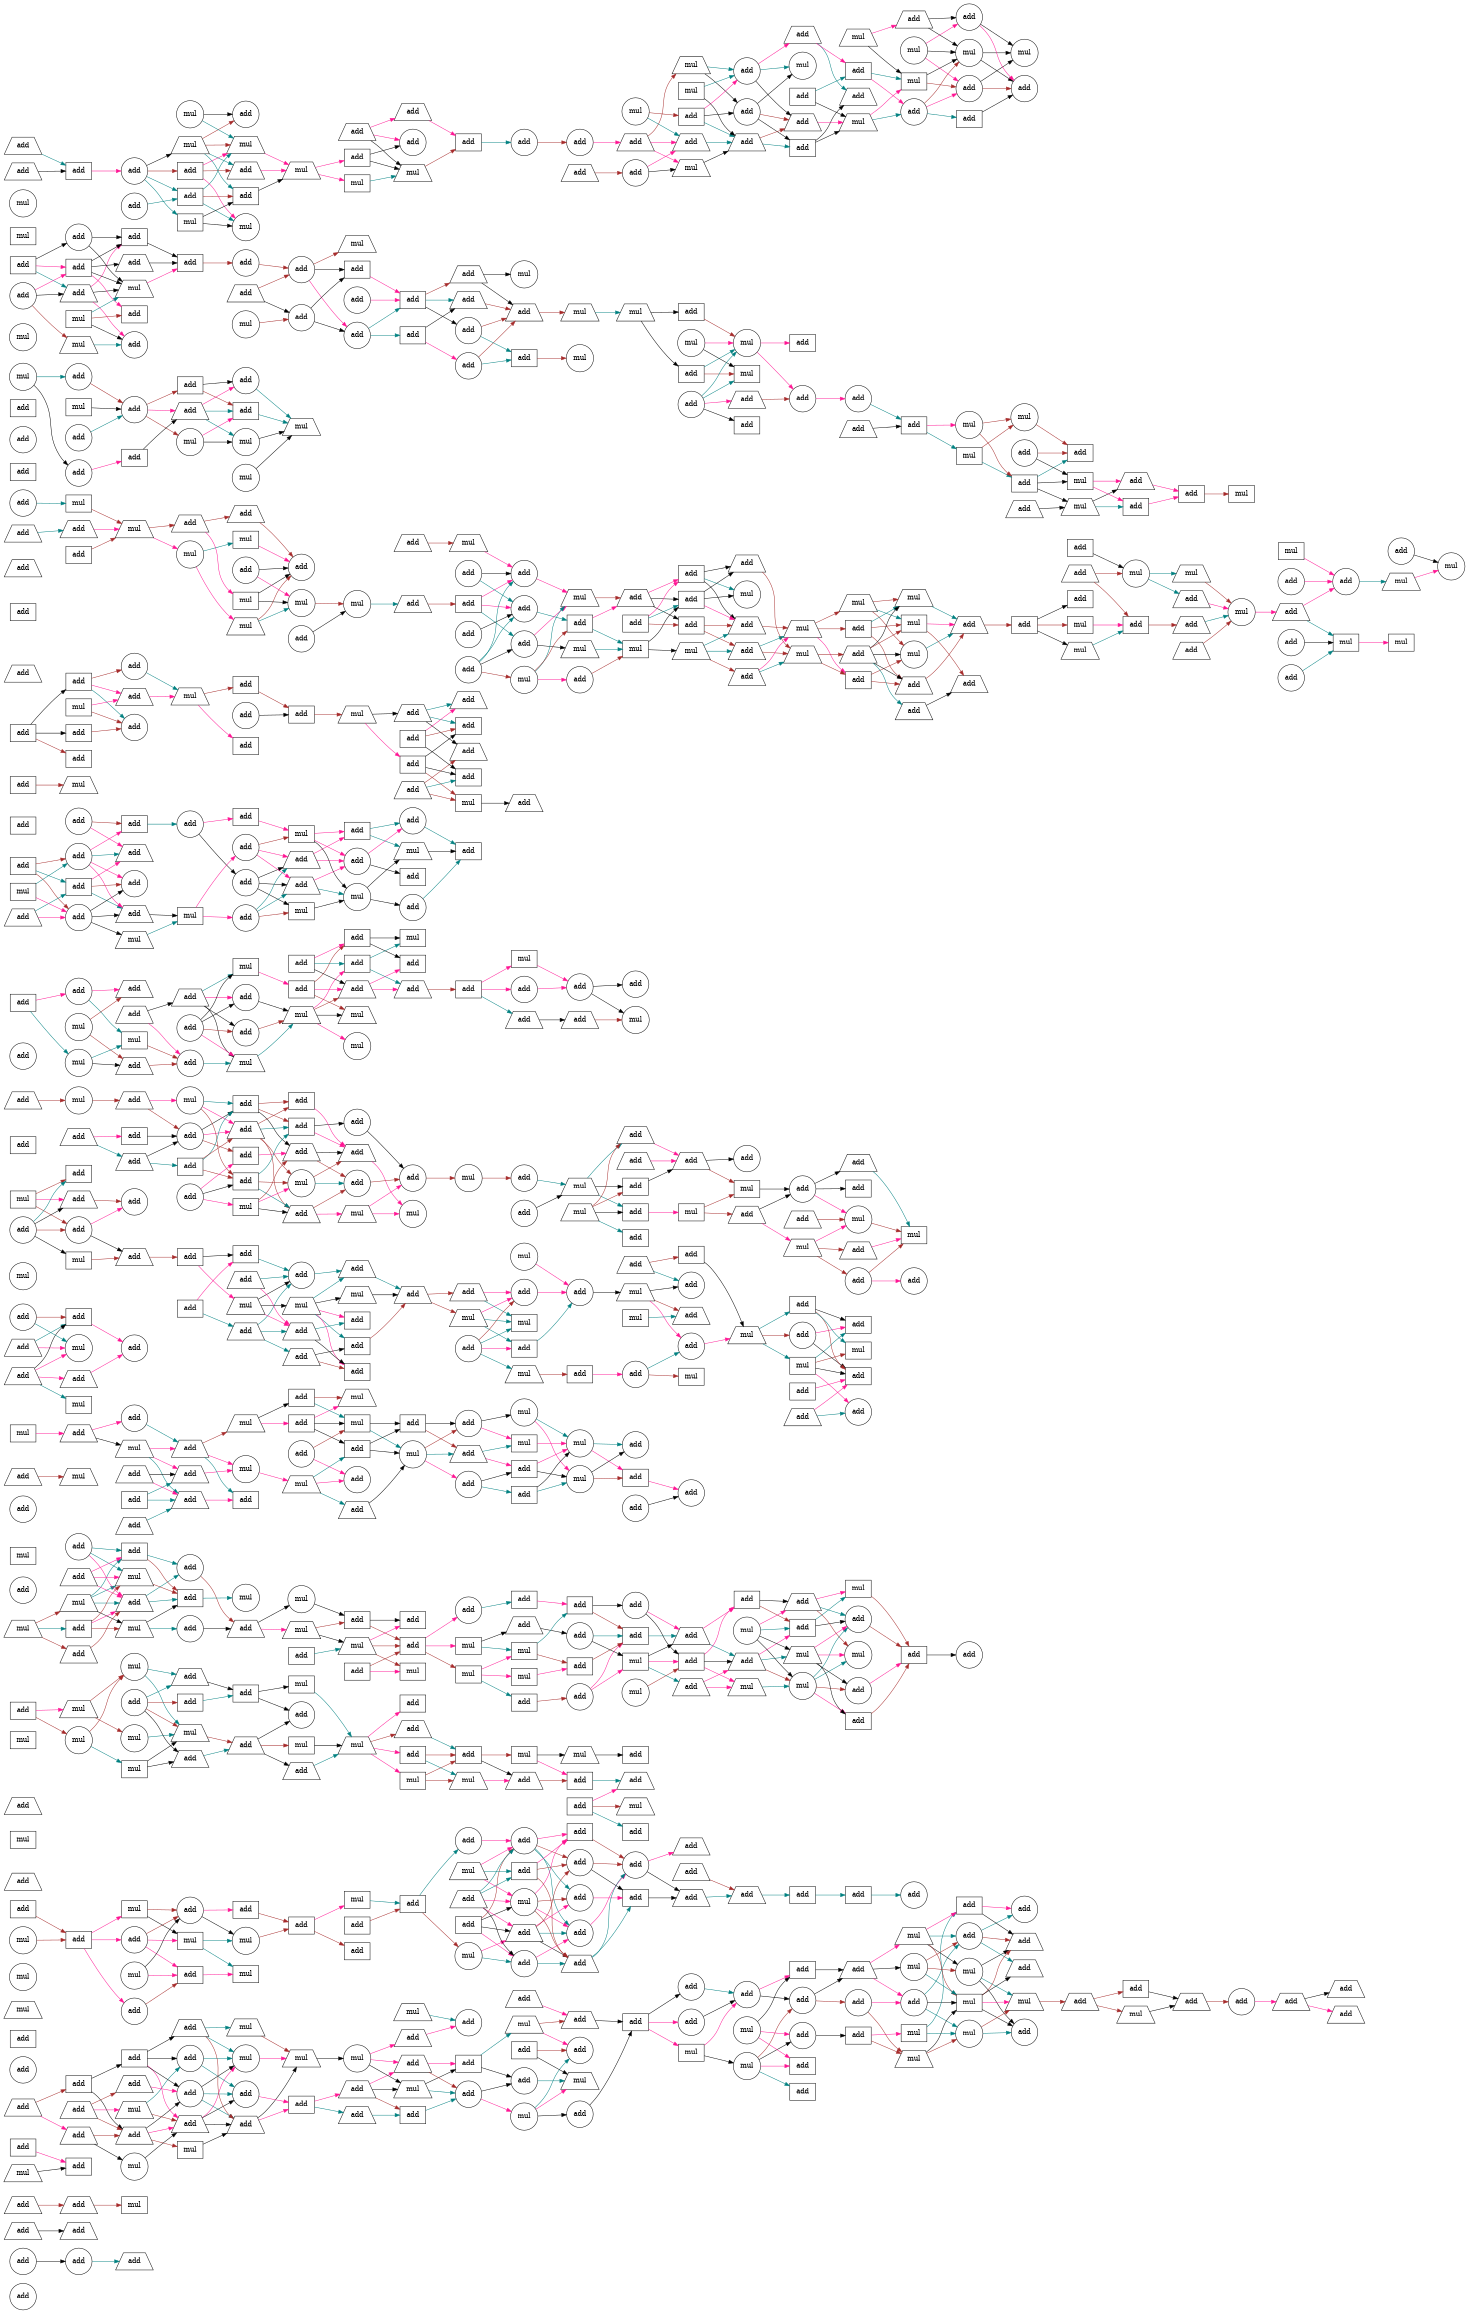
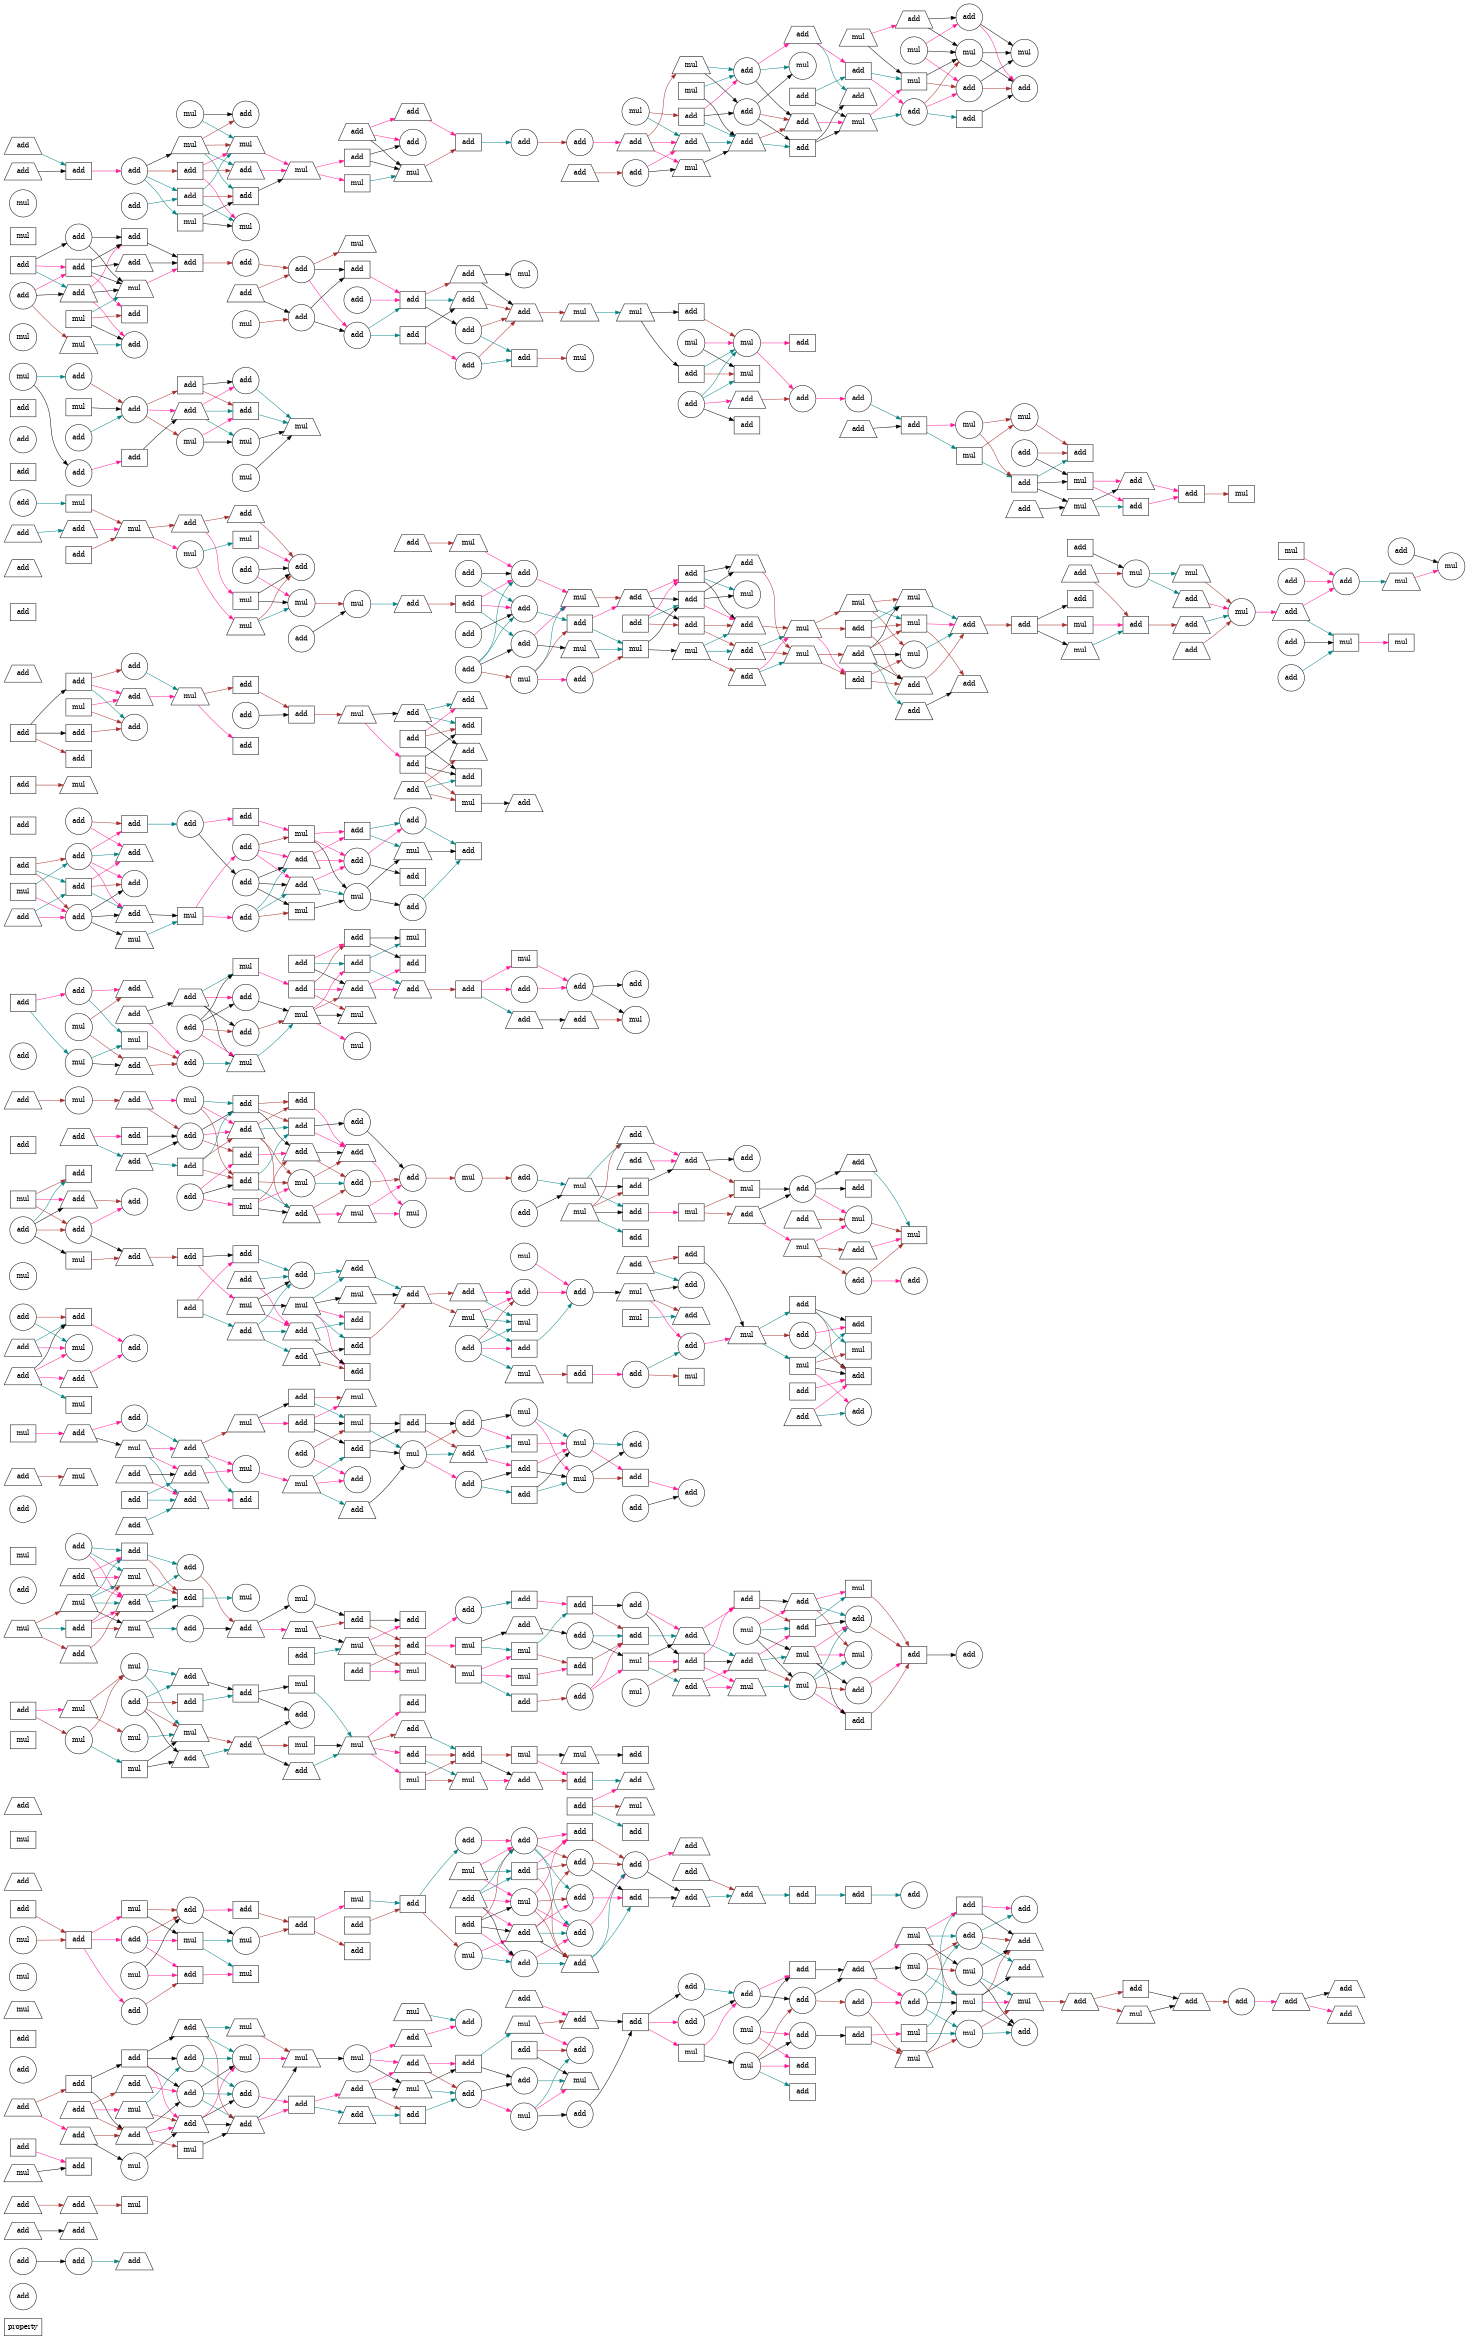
none -> (23, 2327)
